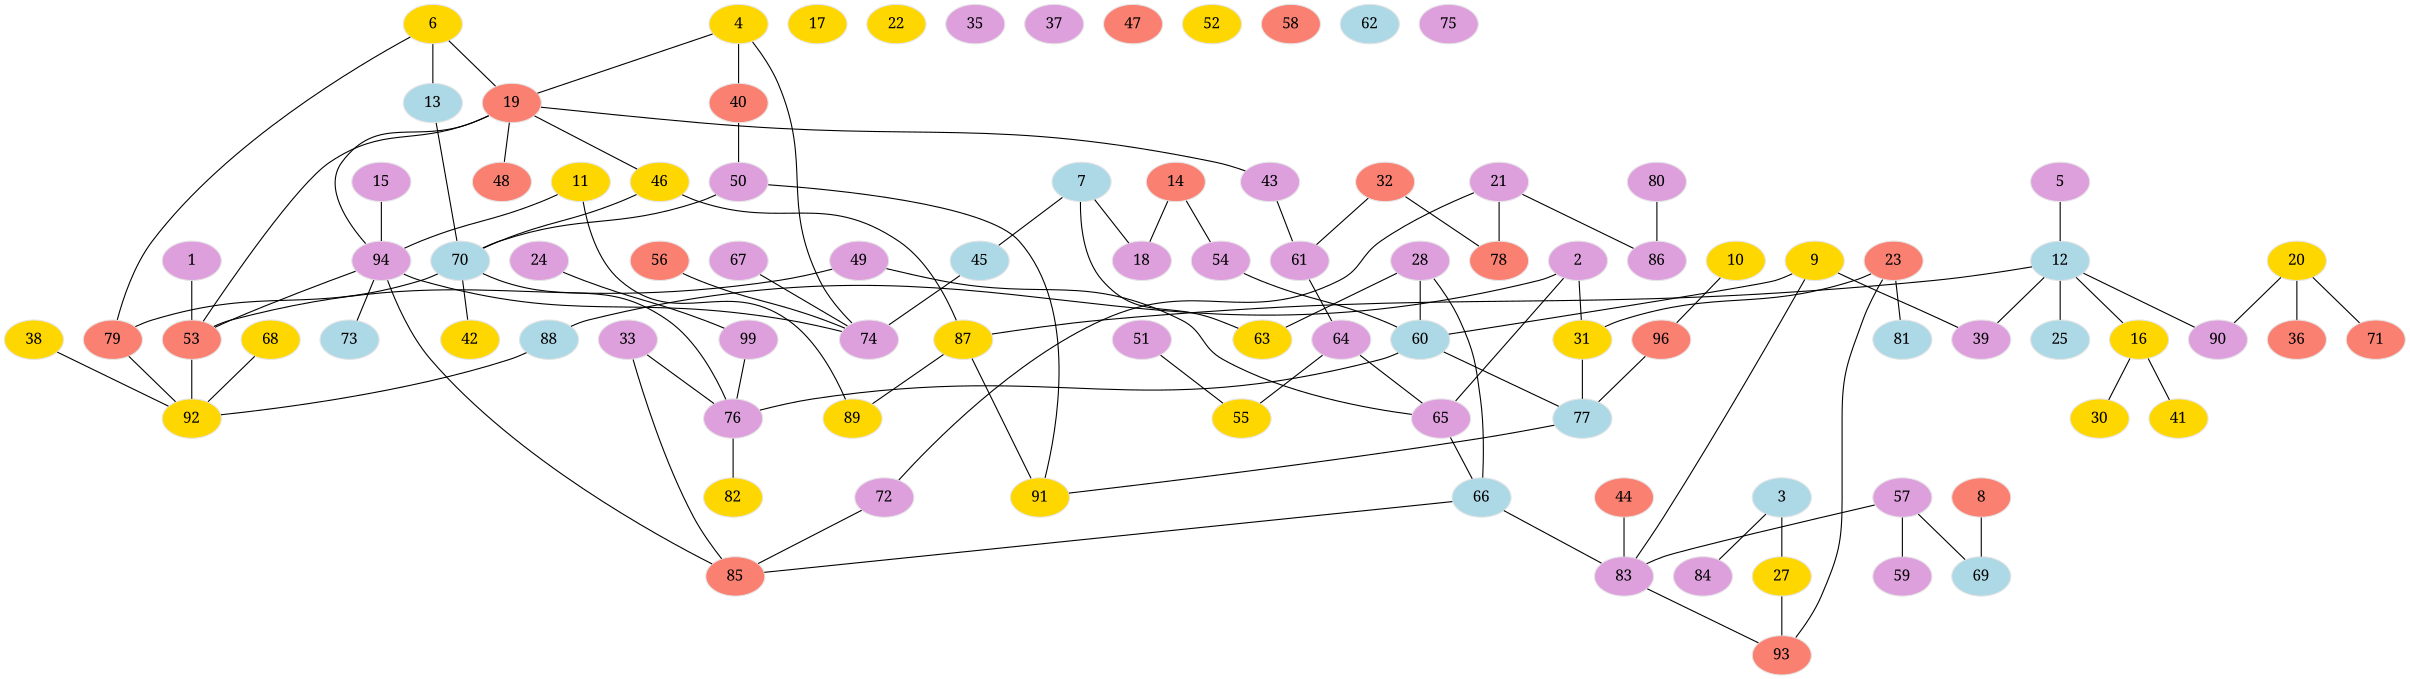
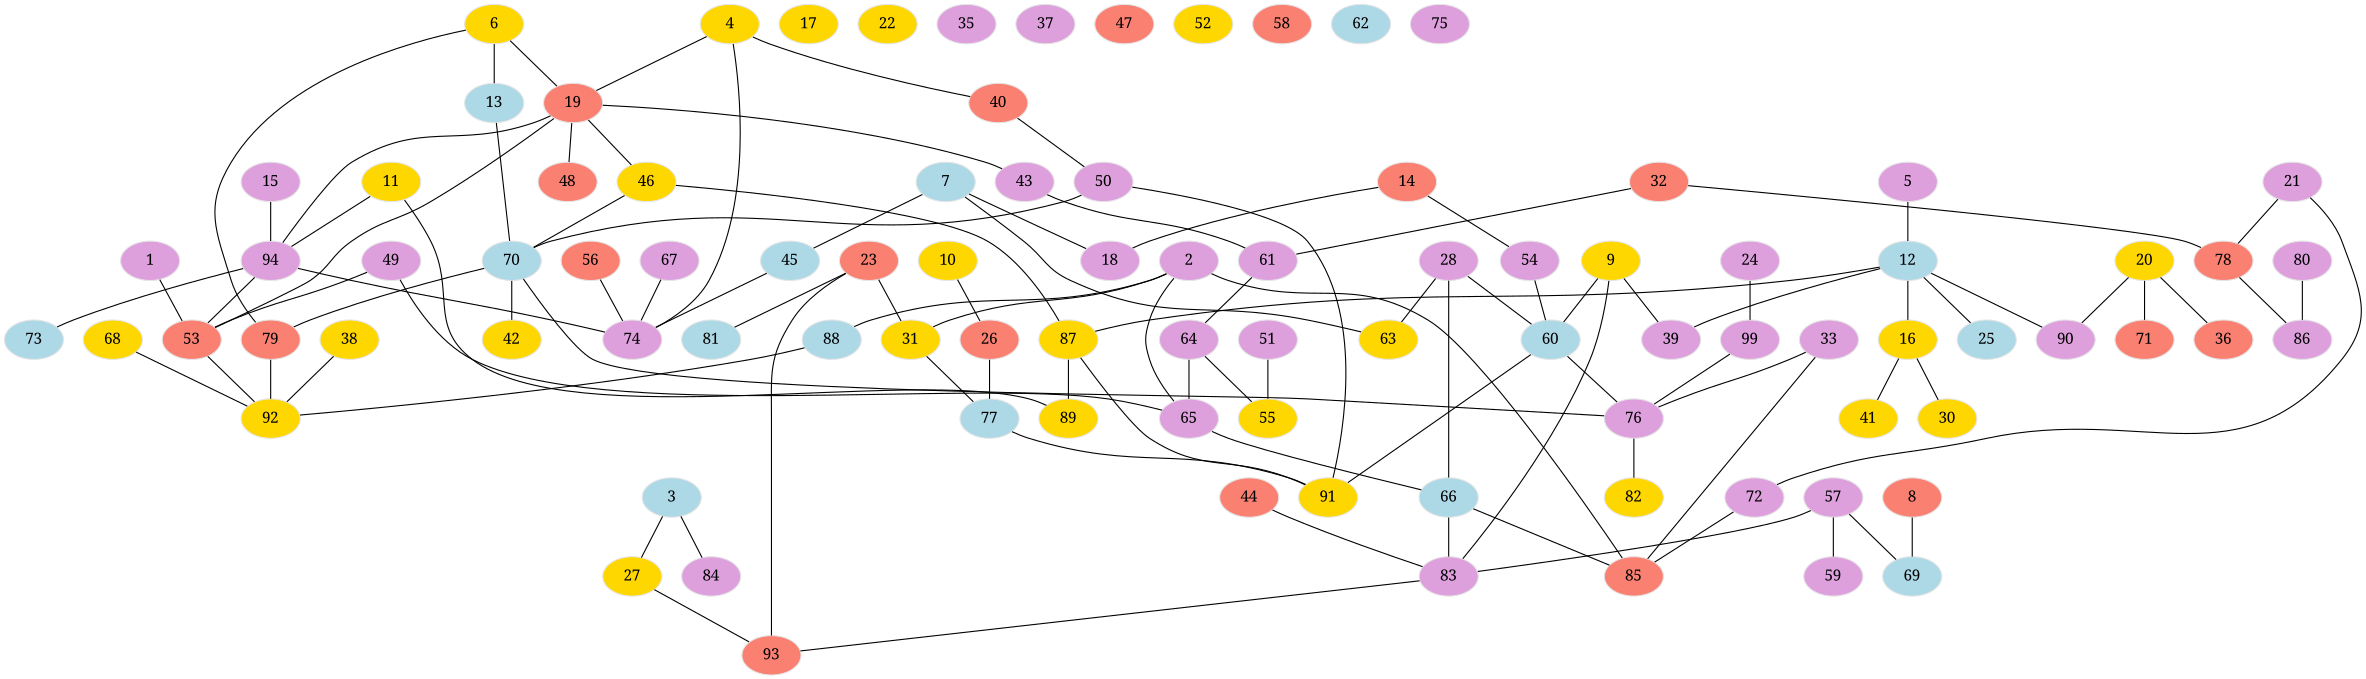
(1578, 221) -> (2263, 300)
(1661, 340) -> (990, 340)
(1501, 379) -> (1439, 419)
(526, 447) -> (1460, 348)
